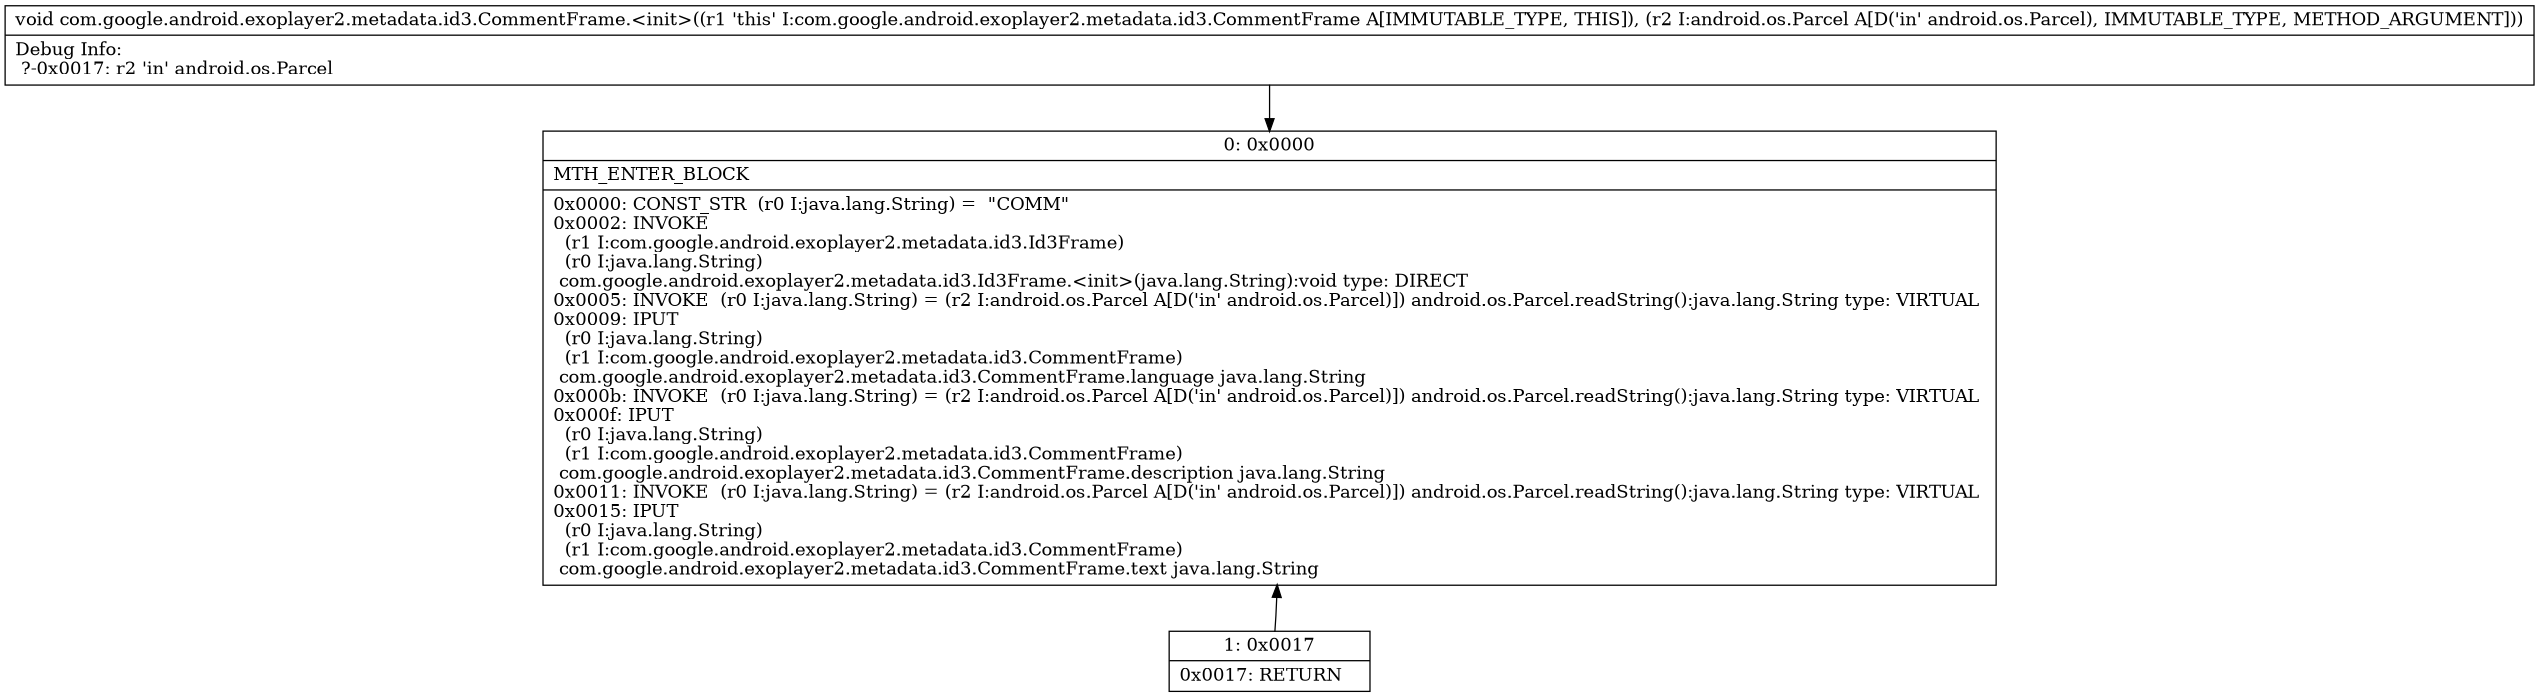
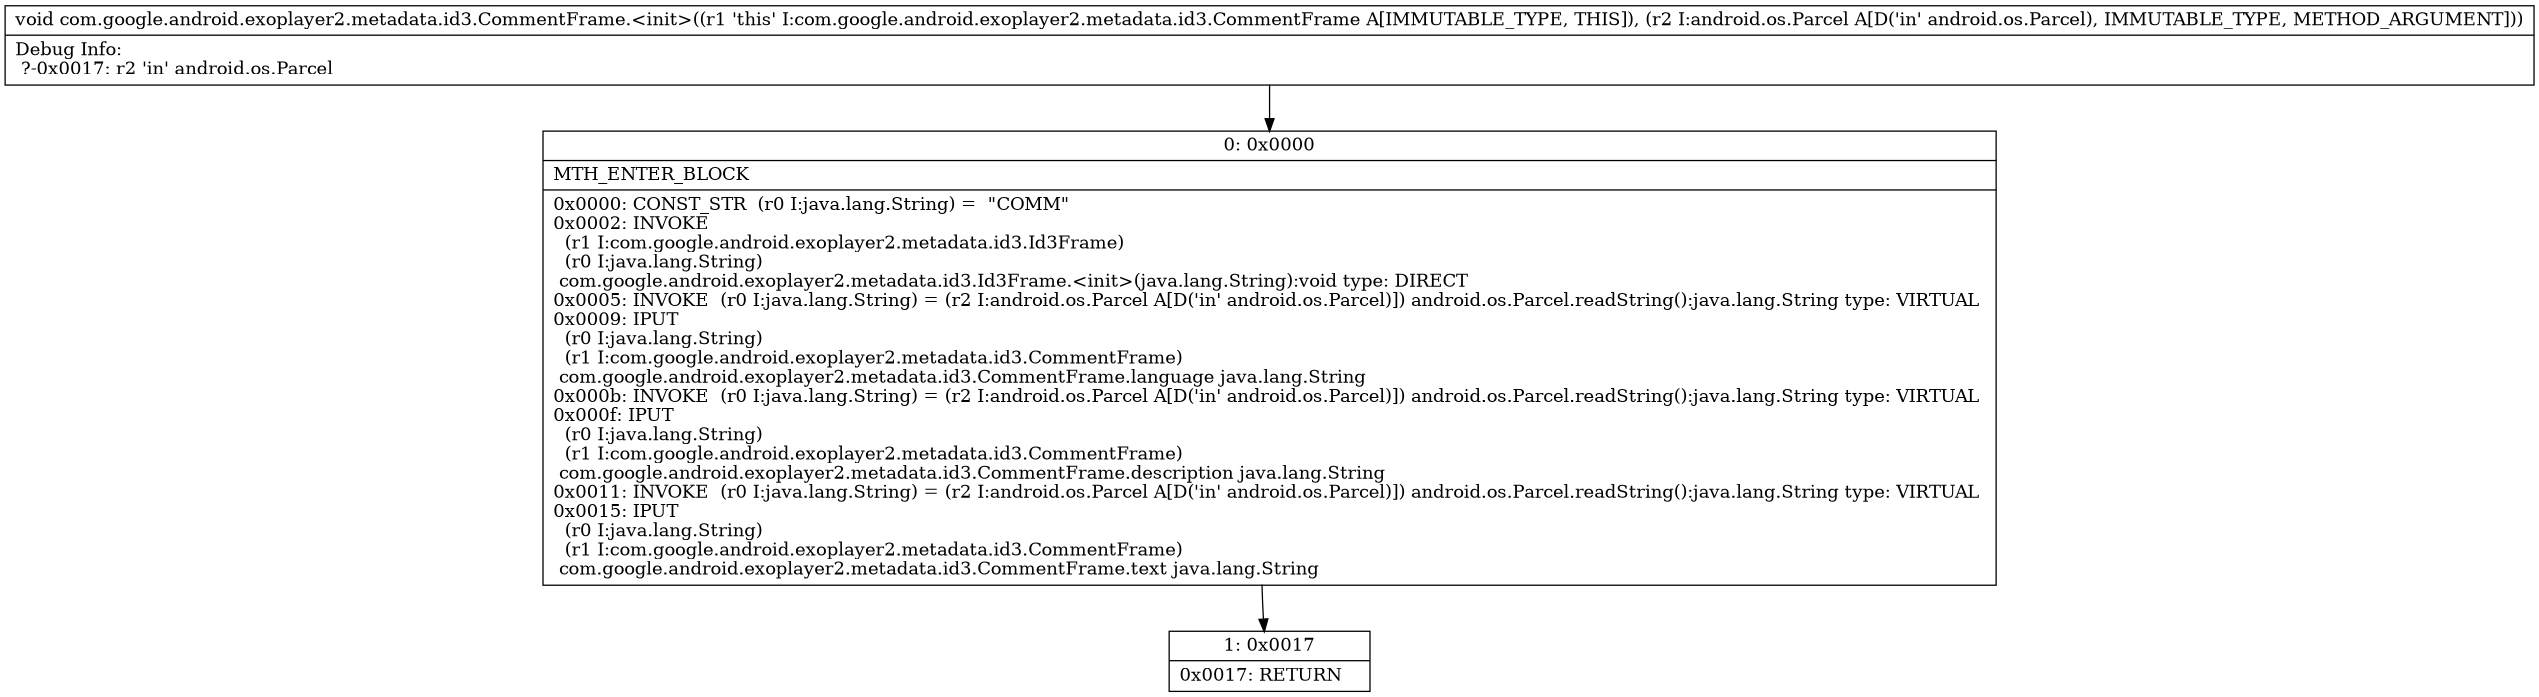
(1276, 615) -> (1263, 602)
